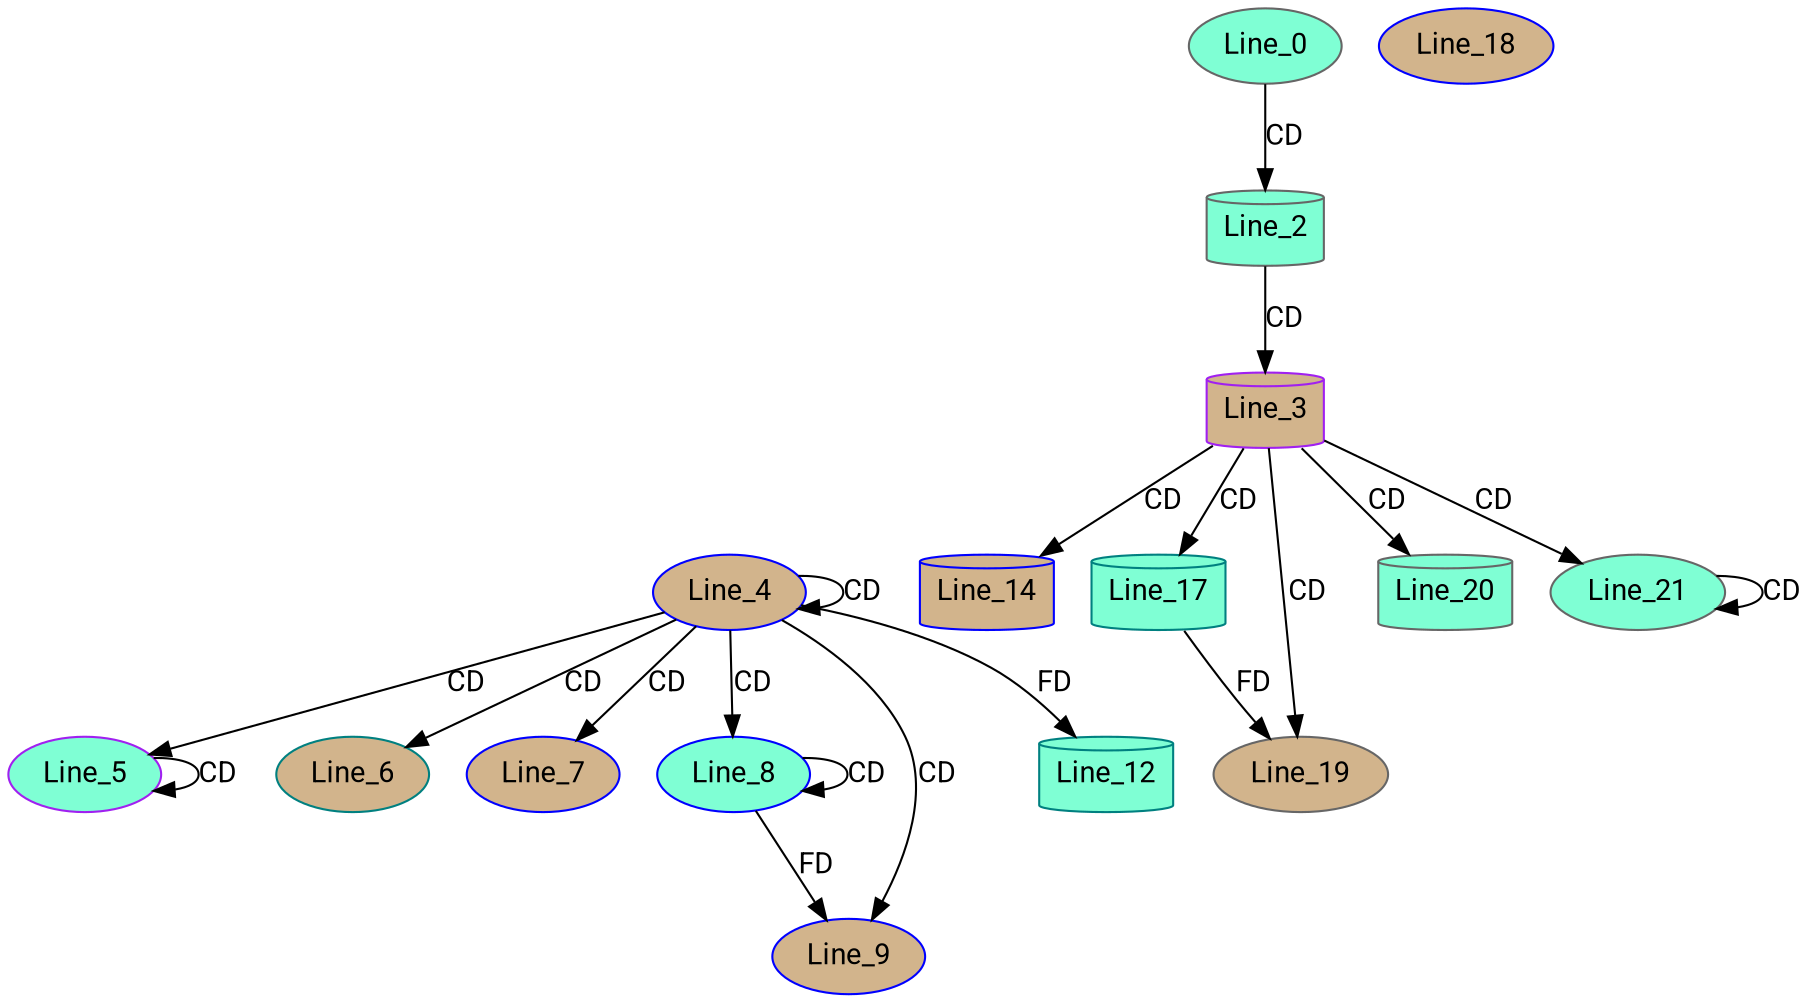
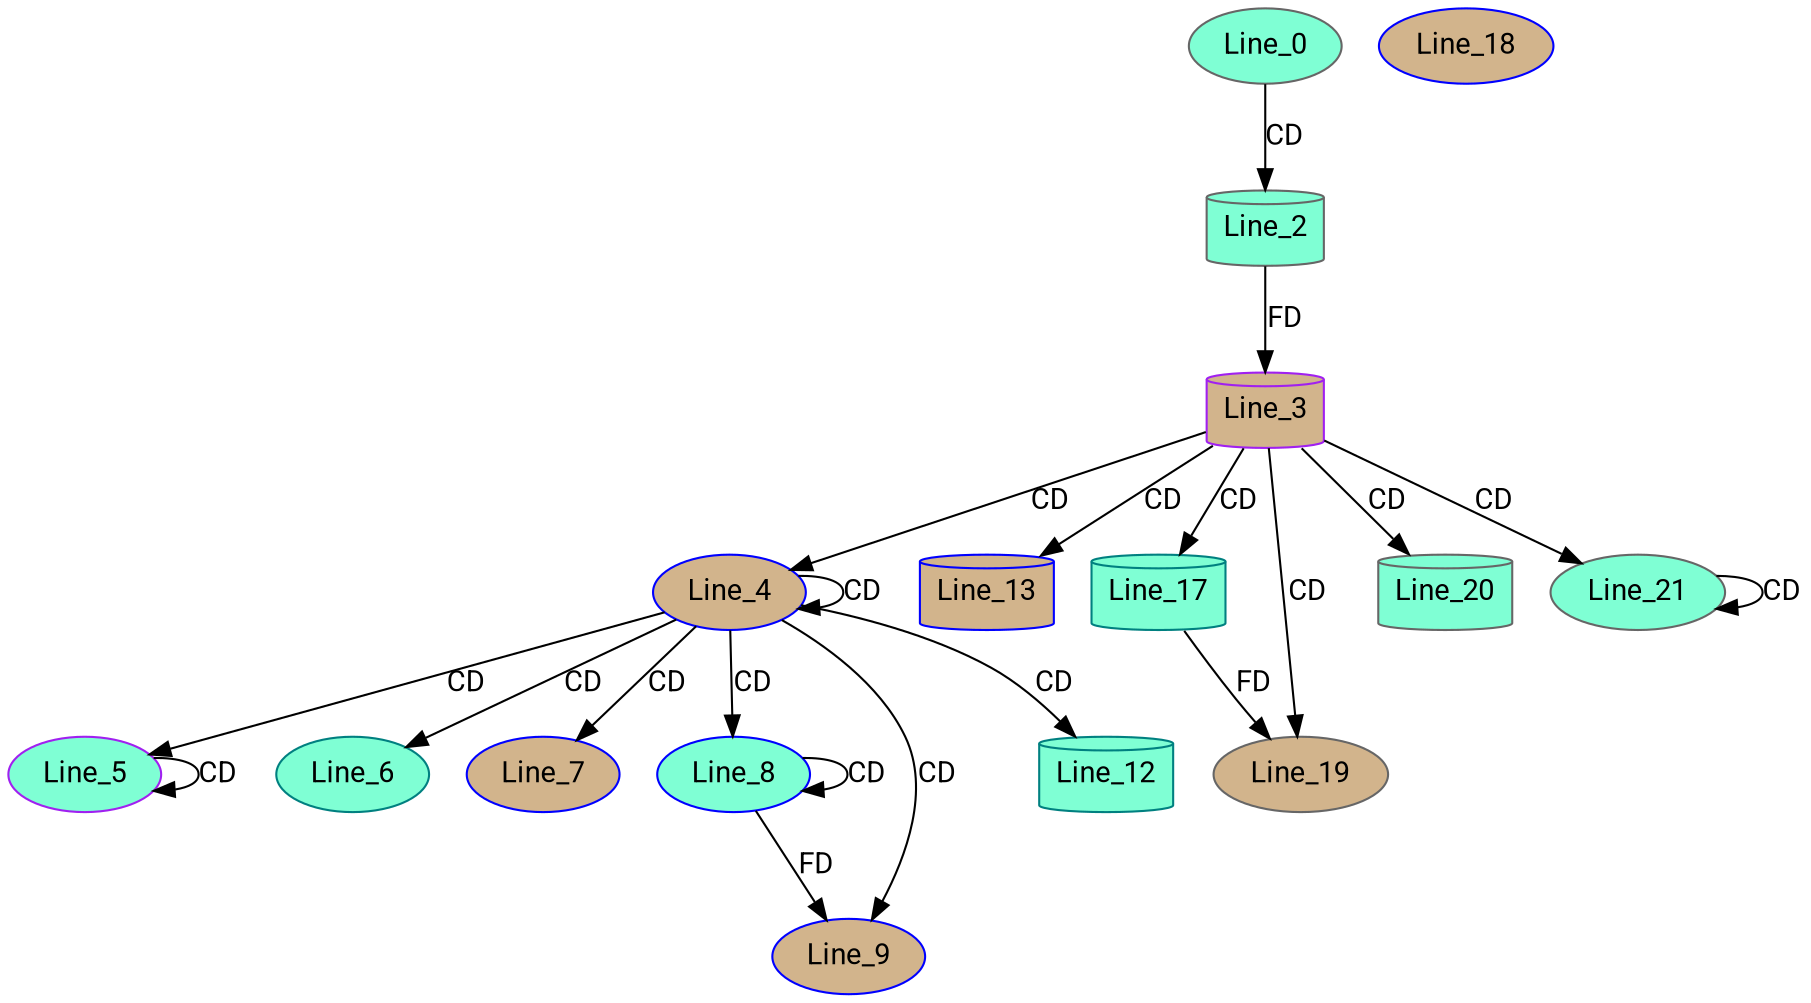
(1285, 319) -> (1285, 319)
none -> (1008, 498)
(987, 592) -> (987, 592)
(1055, 683) -> (1055, 683)
(353, 774) -> (353, 774)
